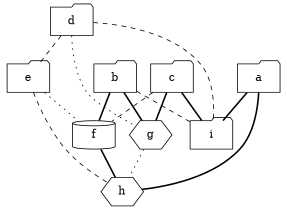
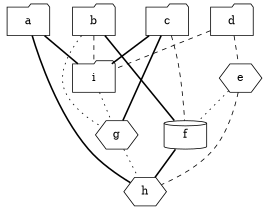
(28, 78) -> (241, 78)
(87, 92) -> (105, 107)
(130, 102) -> (64, 87)
